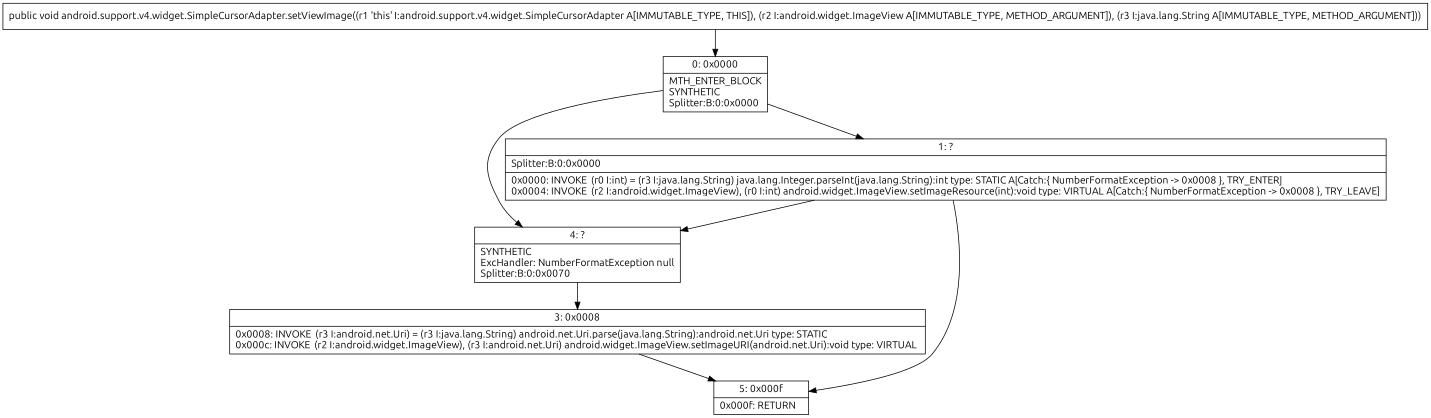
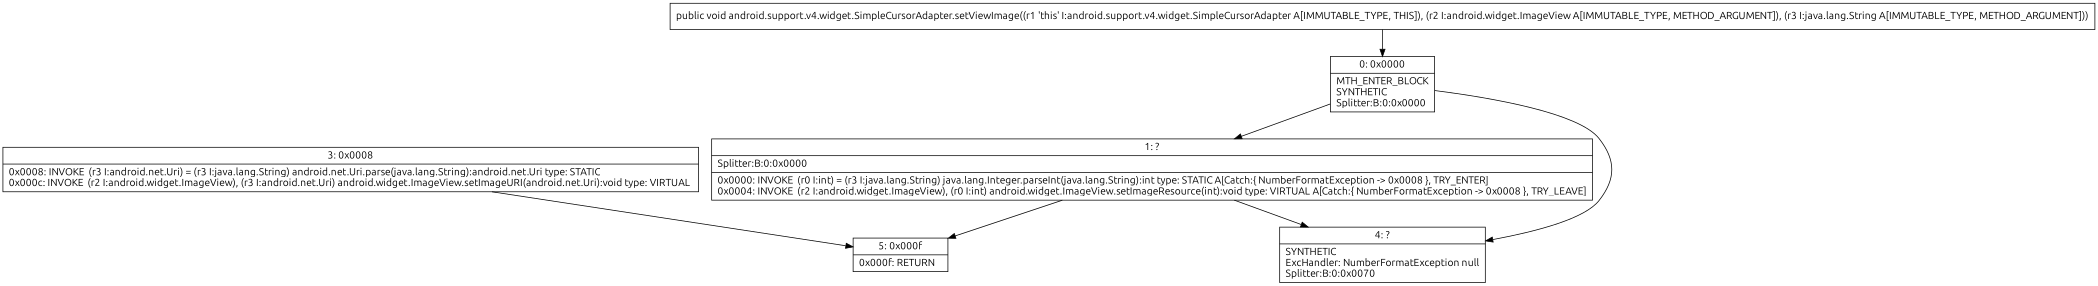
(578, 292) -> none
